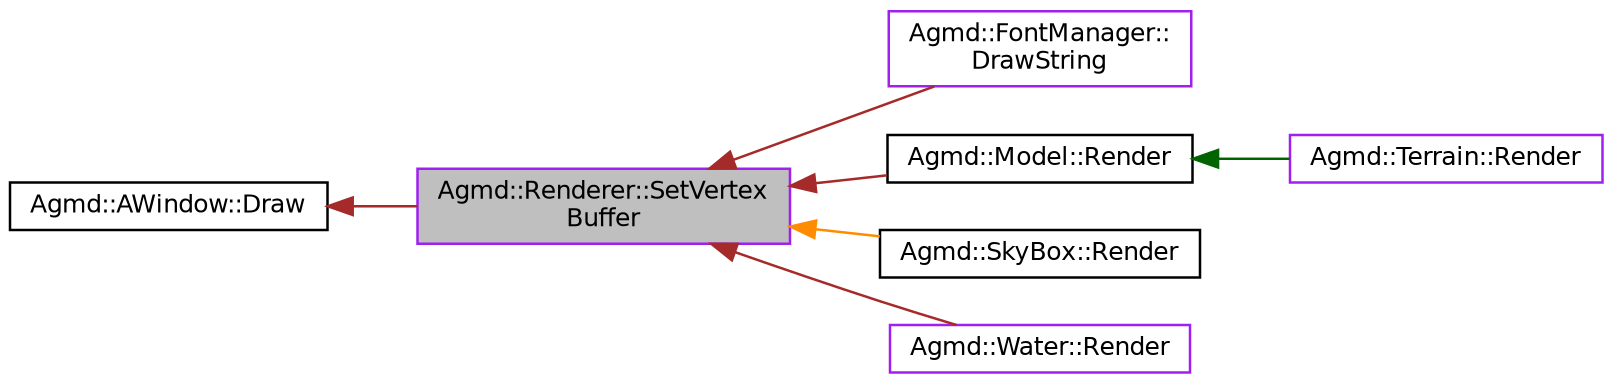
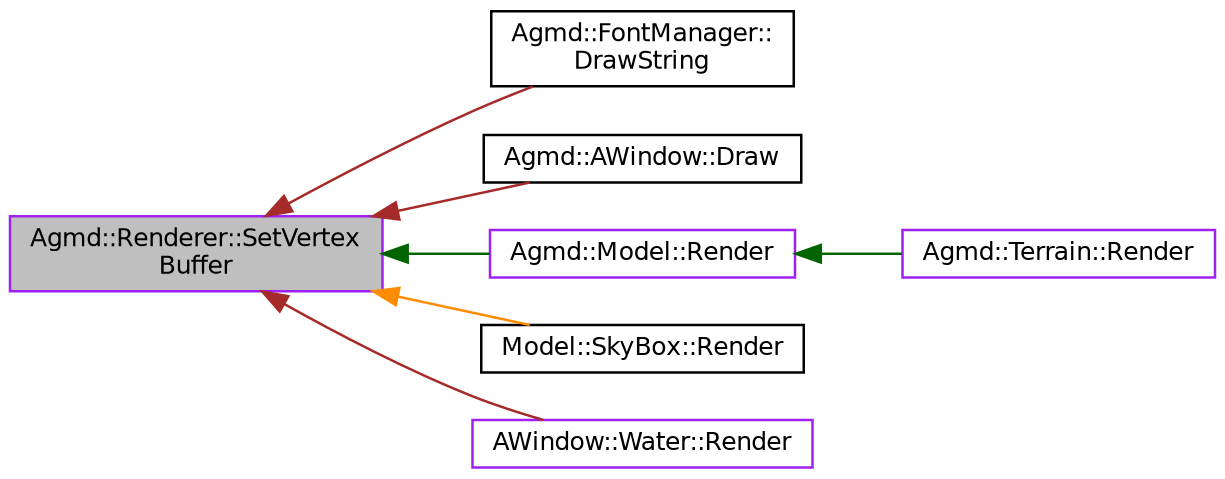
(1040, 49) -> (642, 49)
(1040, 159) -> (642, 254)
(851, 179) -> (449, 254)
(385, 206) -> (464, 197)
(1040, 254) -> (642, 349)
(1040, 349) -> (642, 444)
